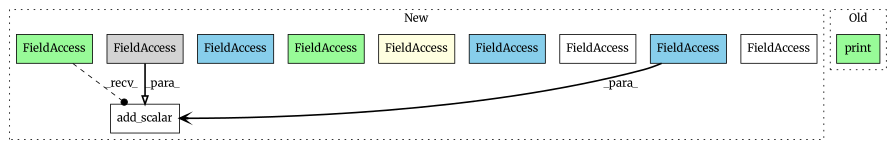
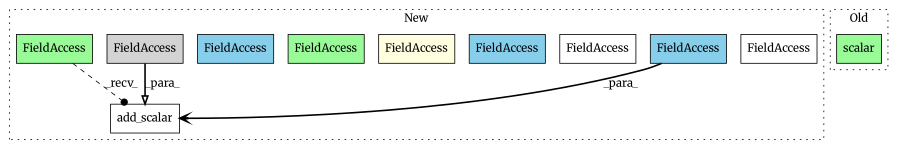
(858, 49) -> (859, 49)
